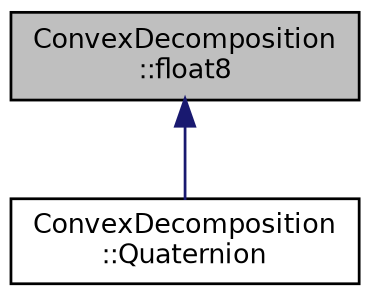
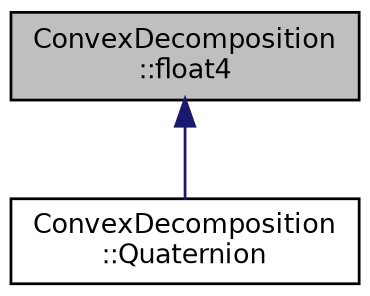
(185, 56) -> (185, 56)
